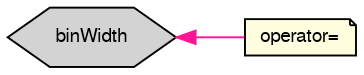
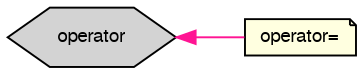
(92, 37) -> (92, 37)
